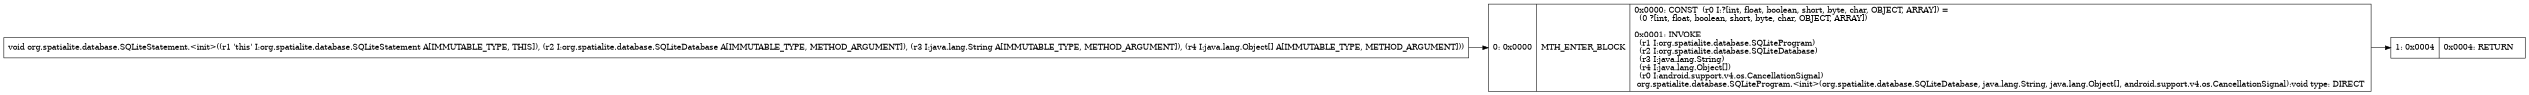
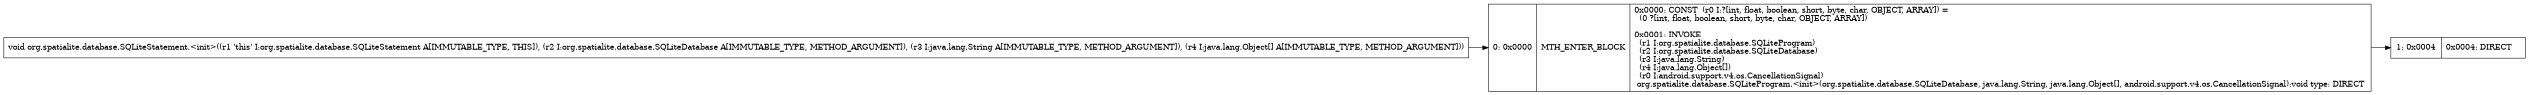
(2482, 47) -> (2482, 47)
